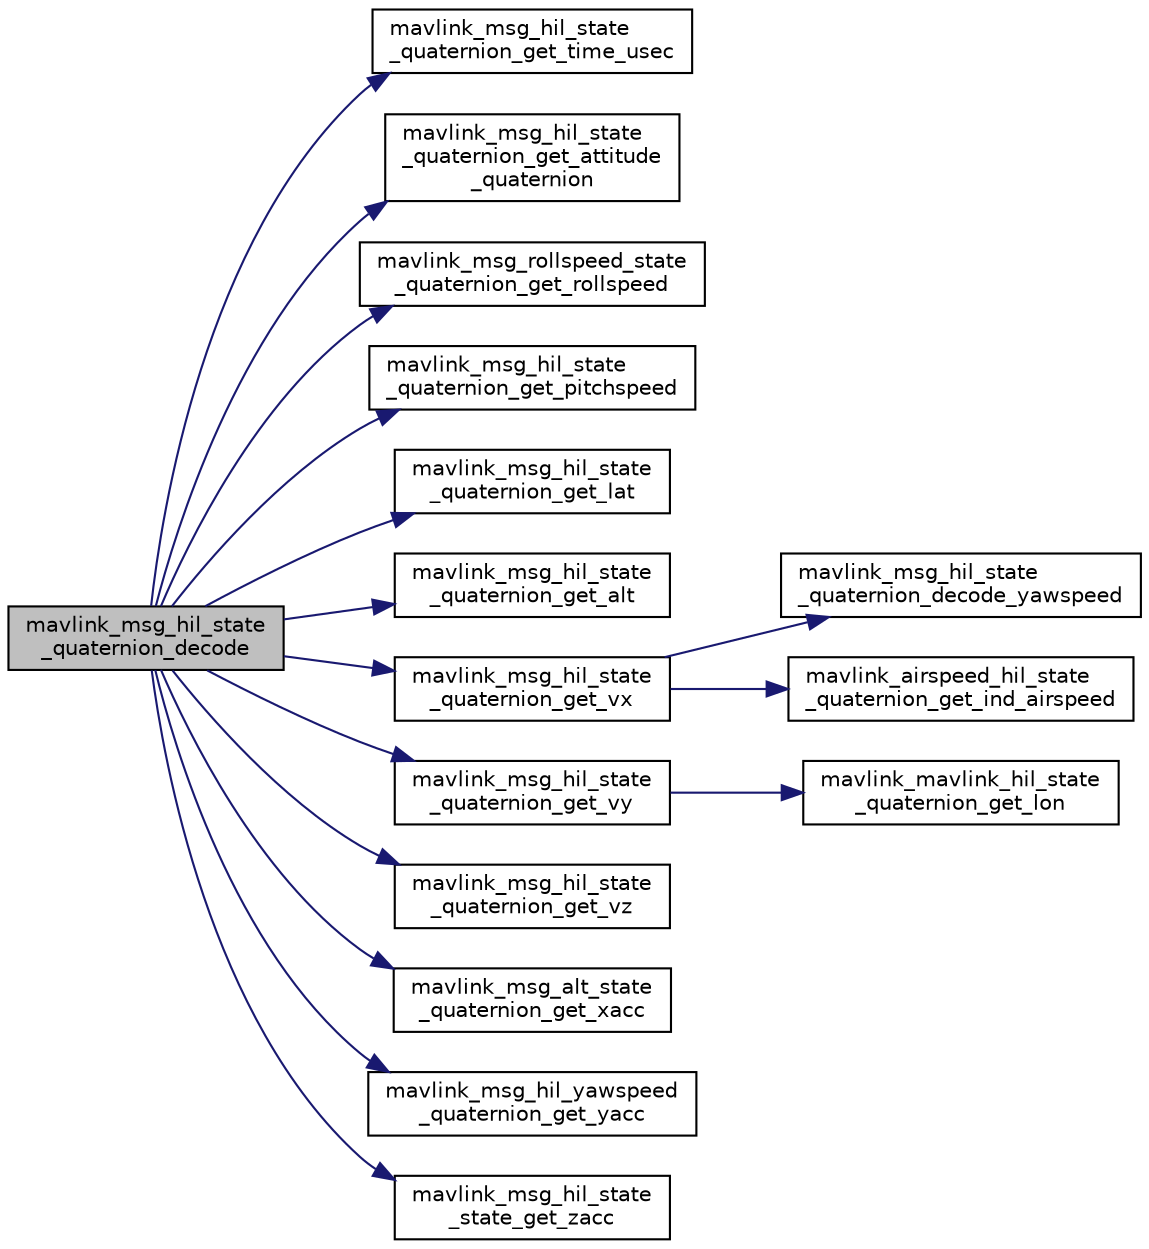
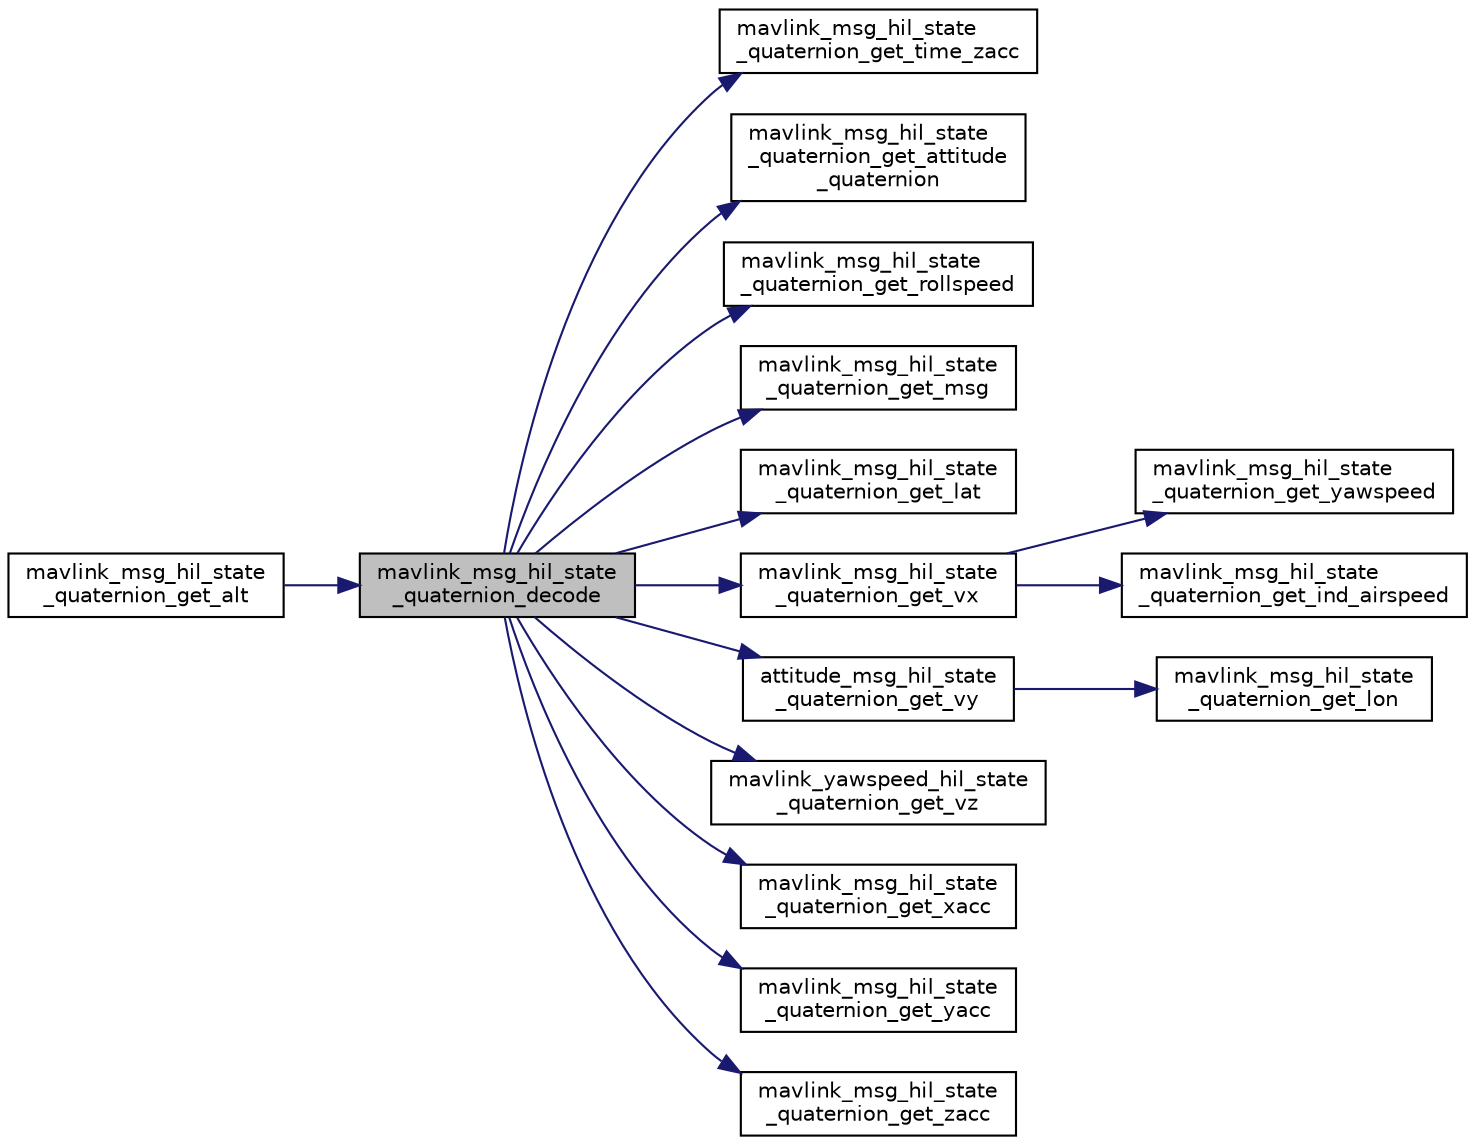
(532, 41) -> (878, 41)
(532, 274) -> (878, 274)
(532, 378) -> (878, 378)
(961, 585) -> (1294, 482)
(328, 613) -> (311, 585)
(961, 689) -> (1294, 585)
(532, 793) -> (878, 689)
(961, 793) -> (1294, 689)
(532, 896) -> (878, 793)
(532, 1000) -> (878, 896)
(532, 1104) -> (878, 1000)
(532, 1208) -> (878, 1104)
